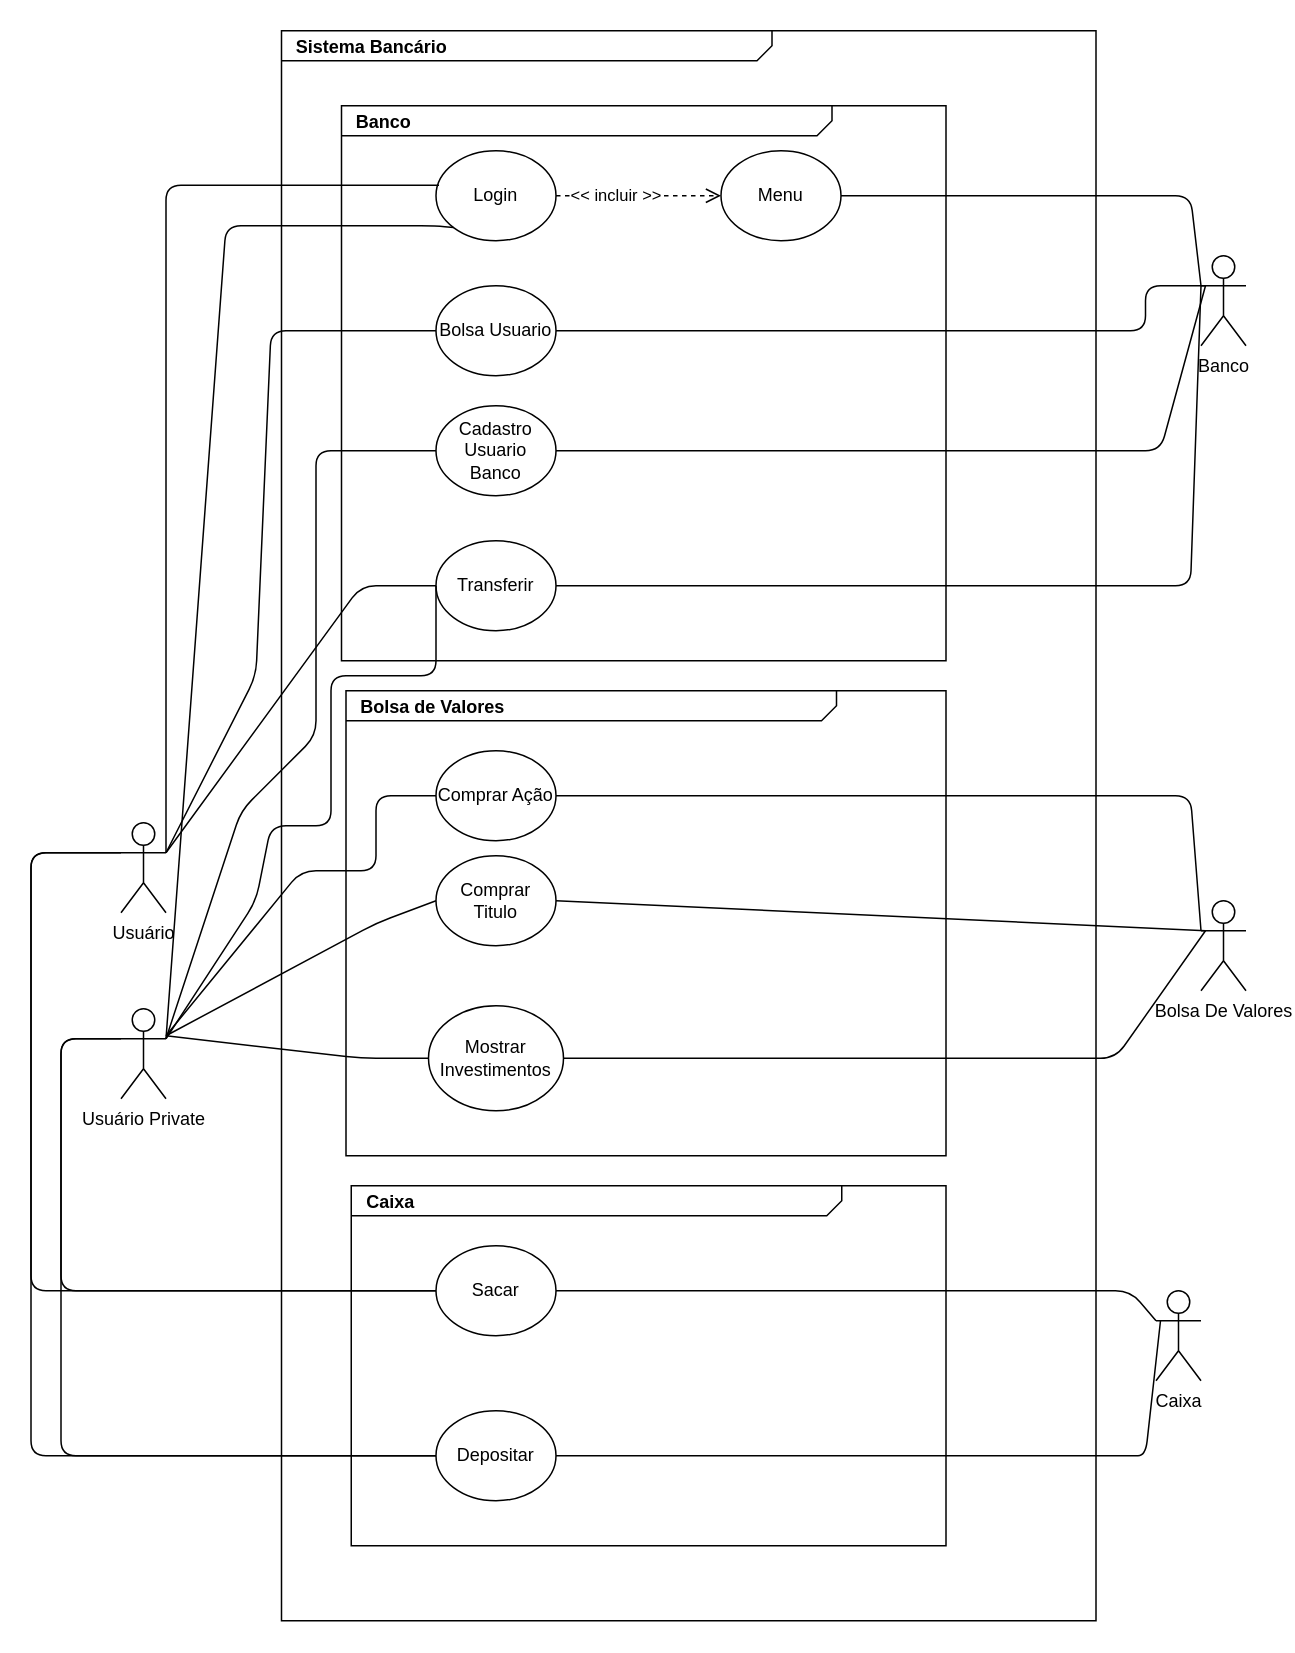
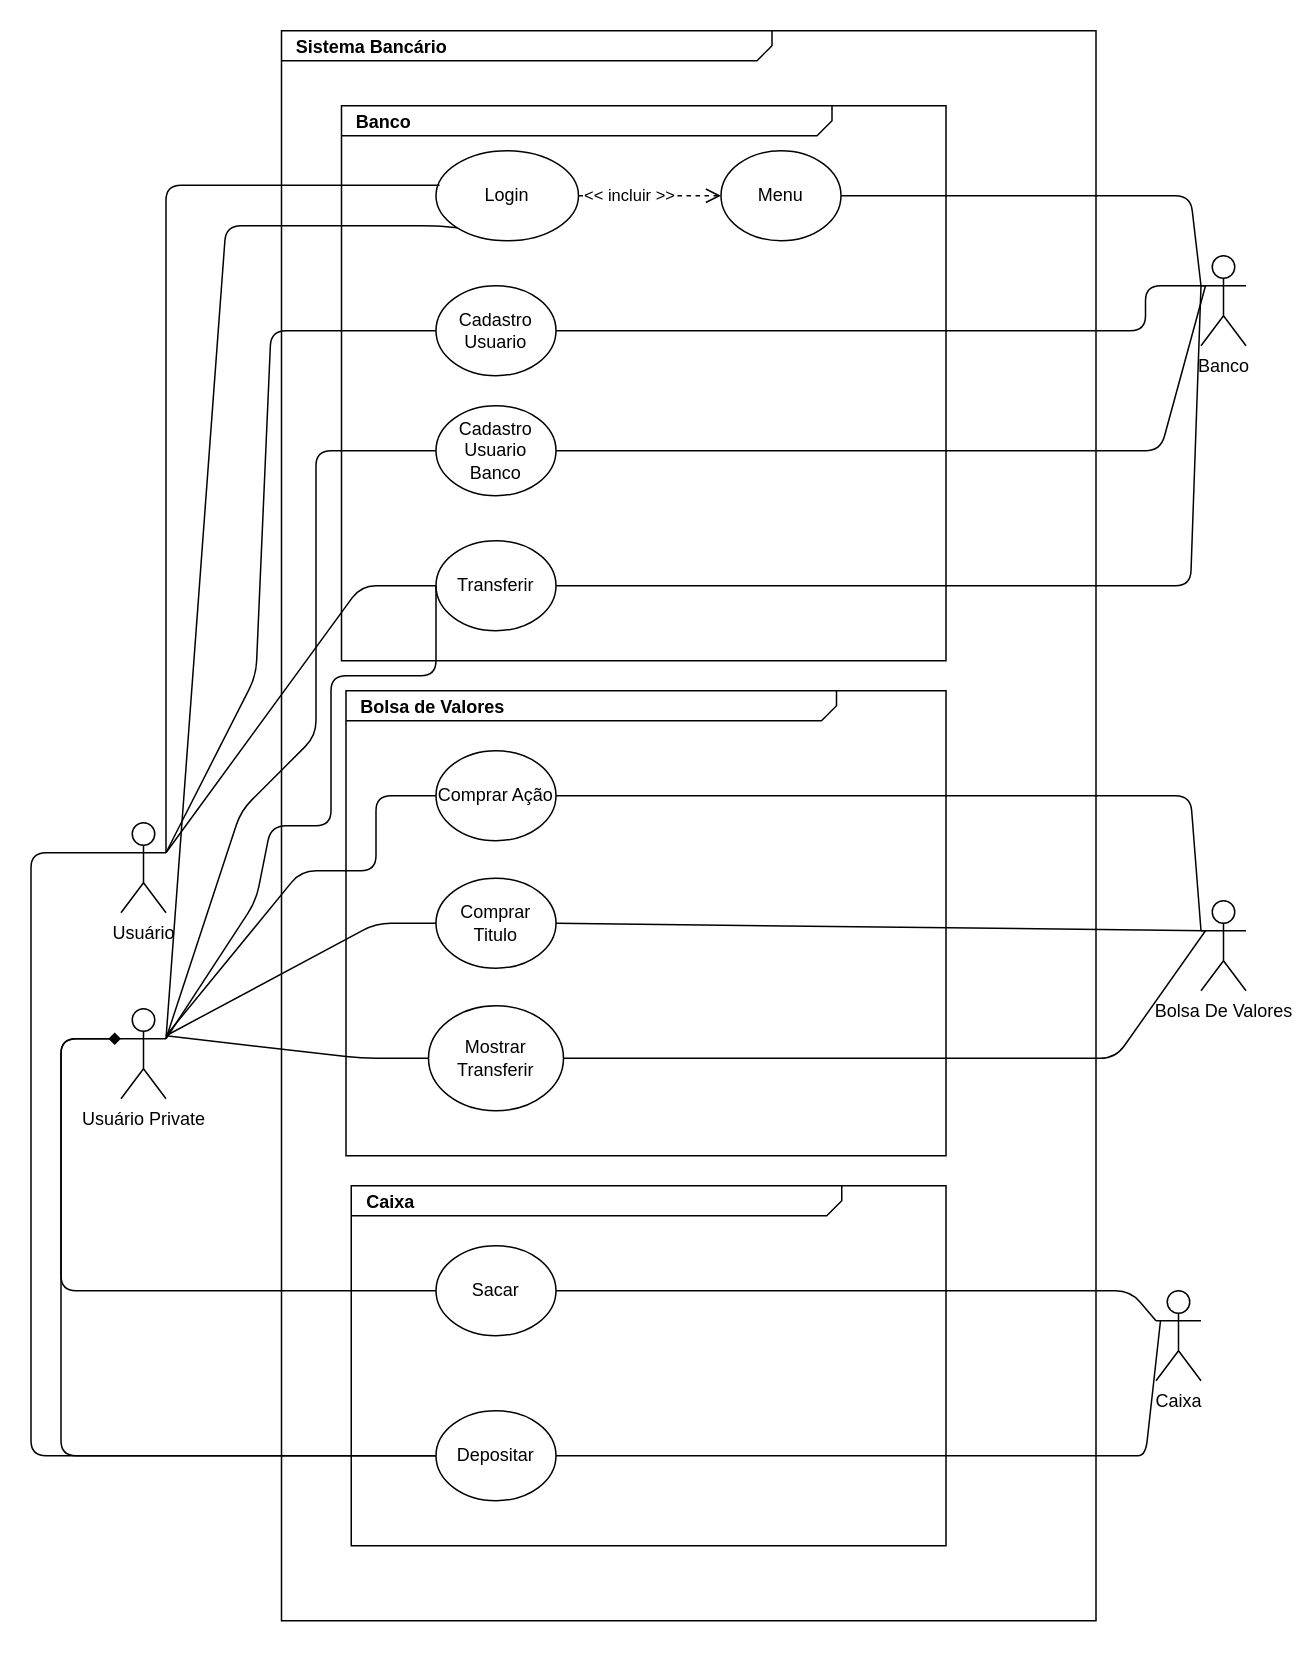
(496, 196) -> (507, 196)
(496, 331) -> (496, 331)
(496, 901) -> (496, 923)
(496, 1058) -> (496, 1058)
(66, 1288) -> (66, 1288)
(49, 1291) -> none
